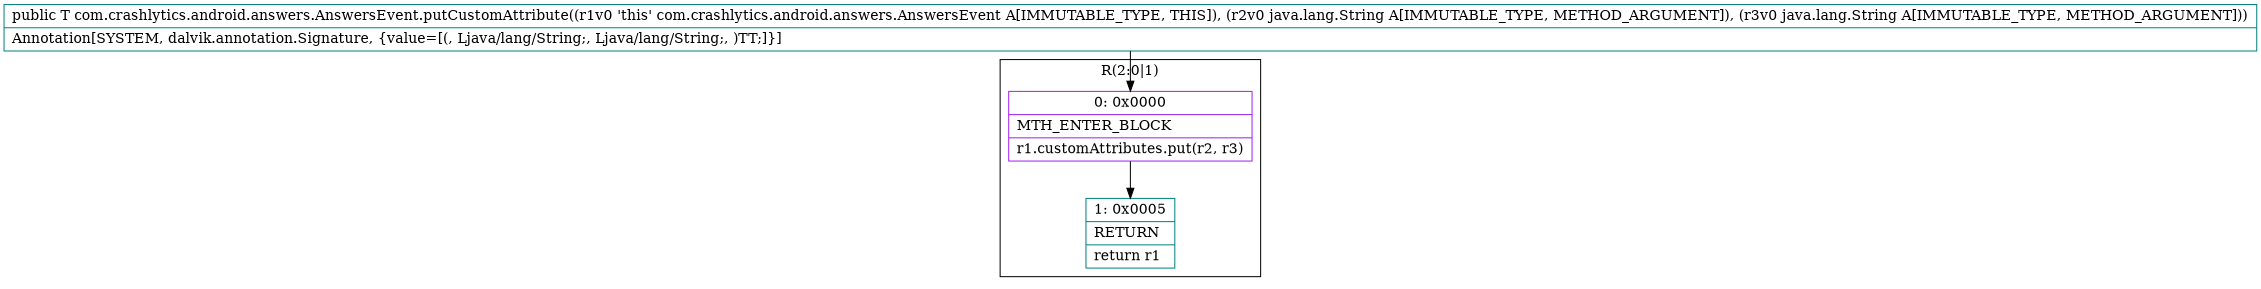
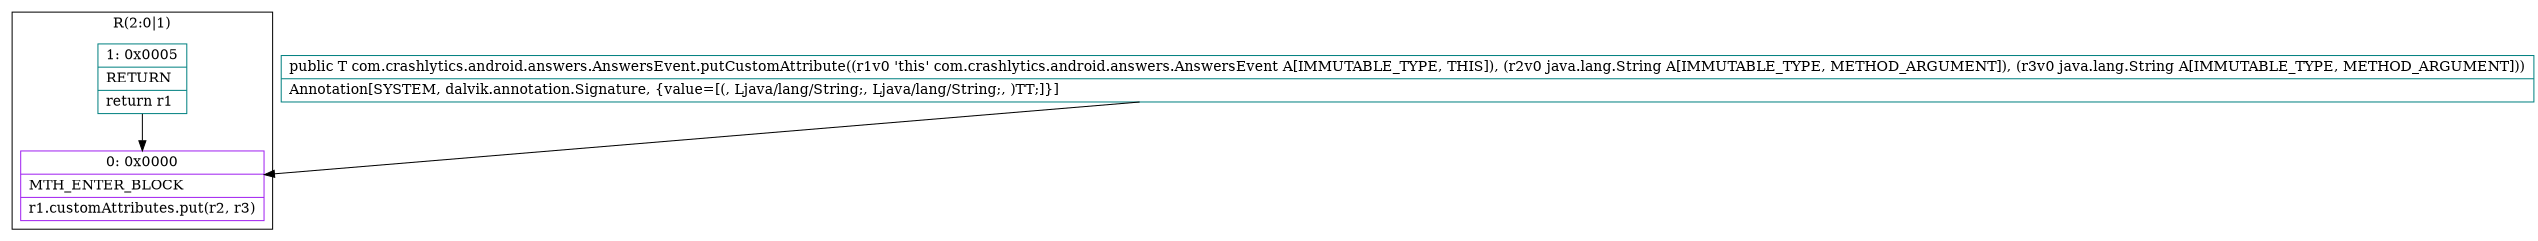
(1130, 175) -> (142, 127)
